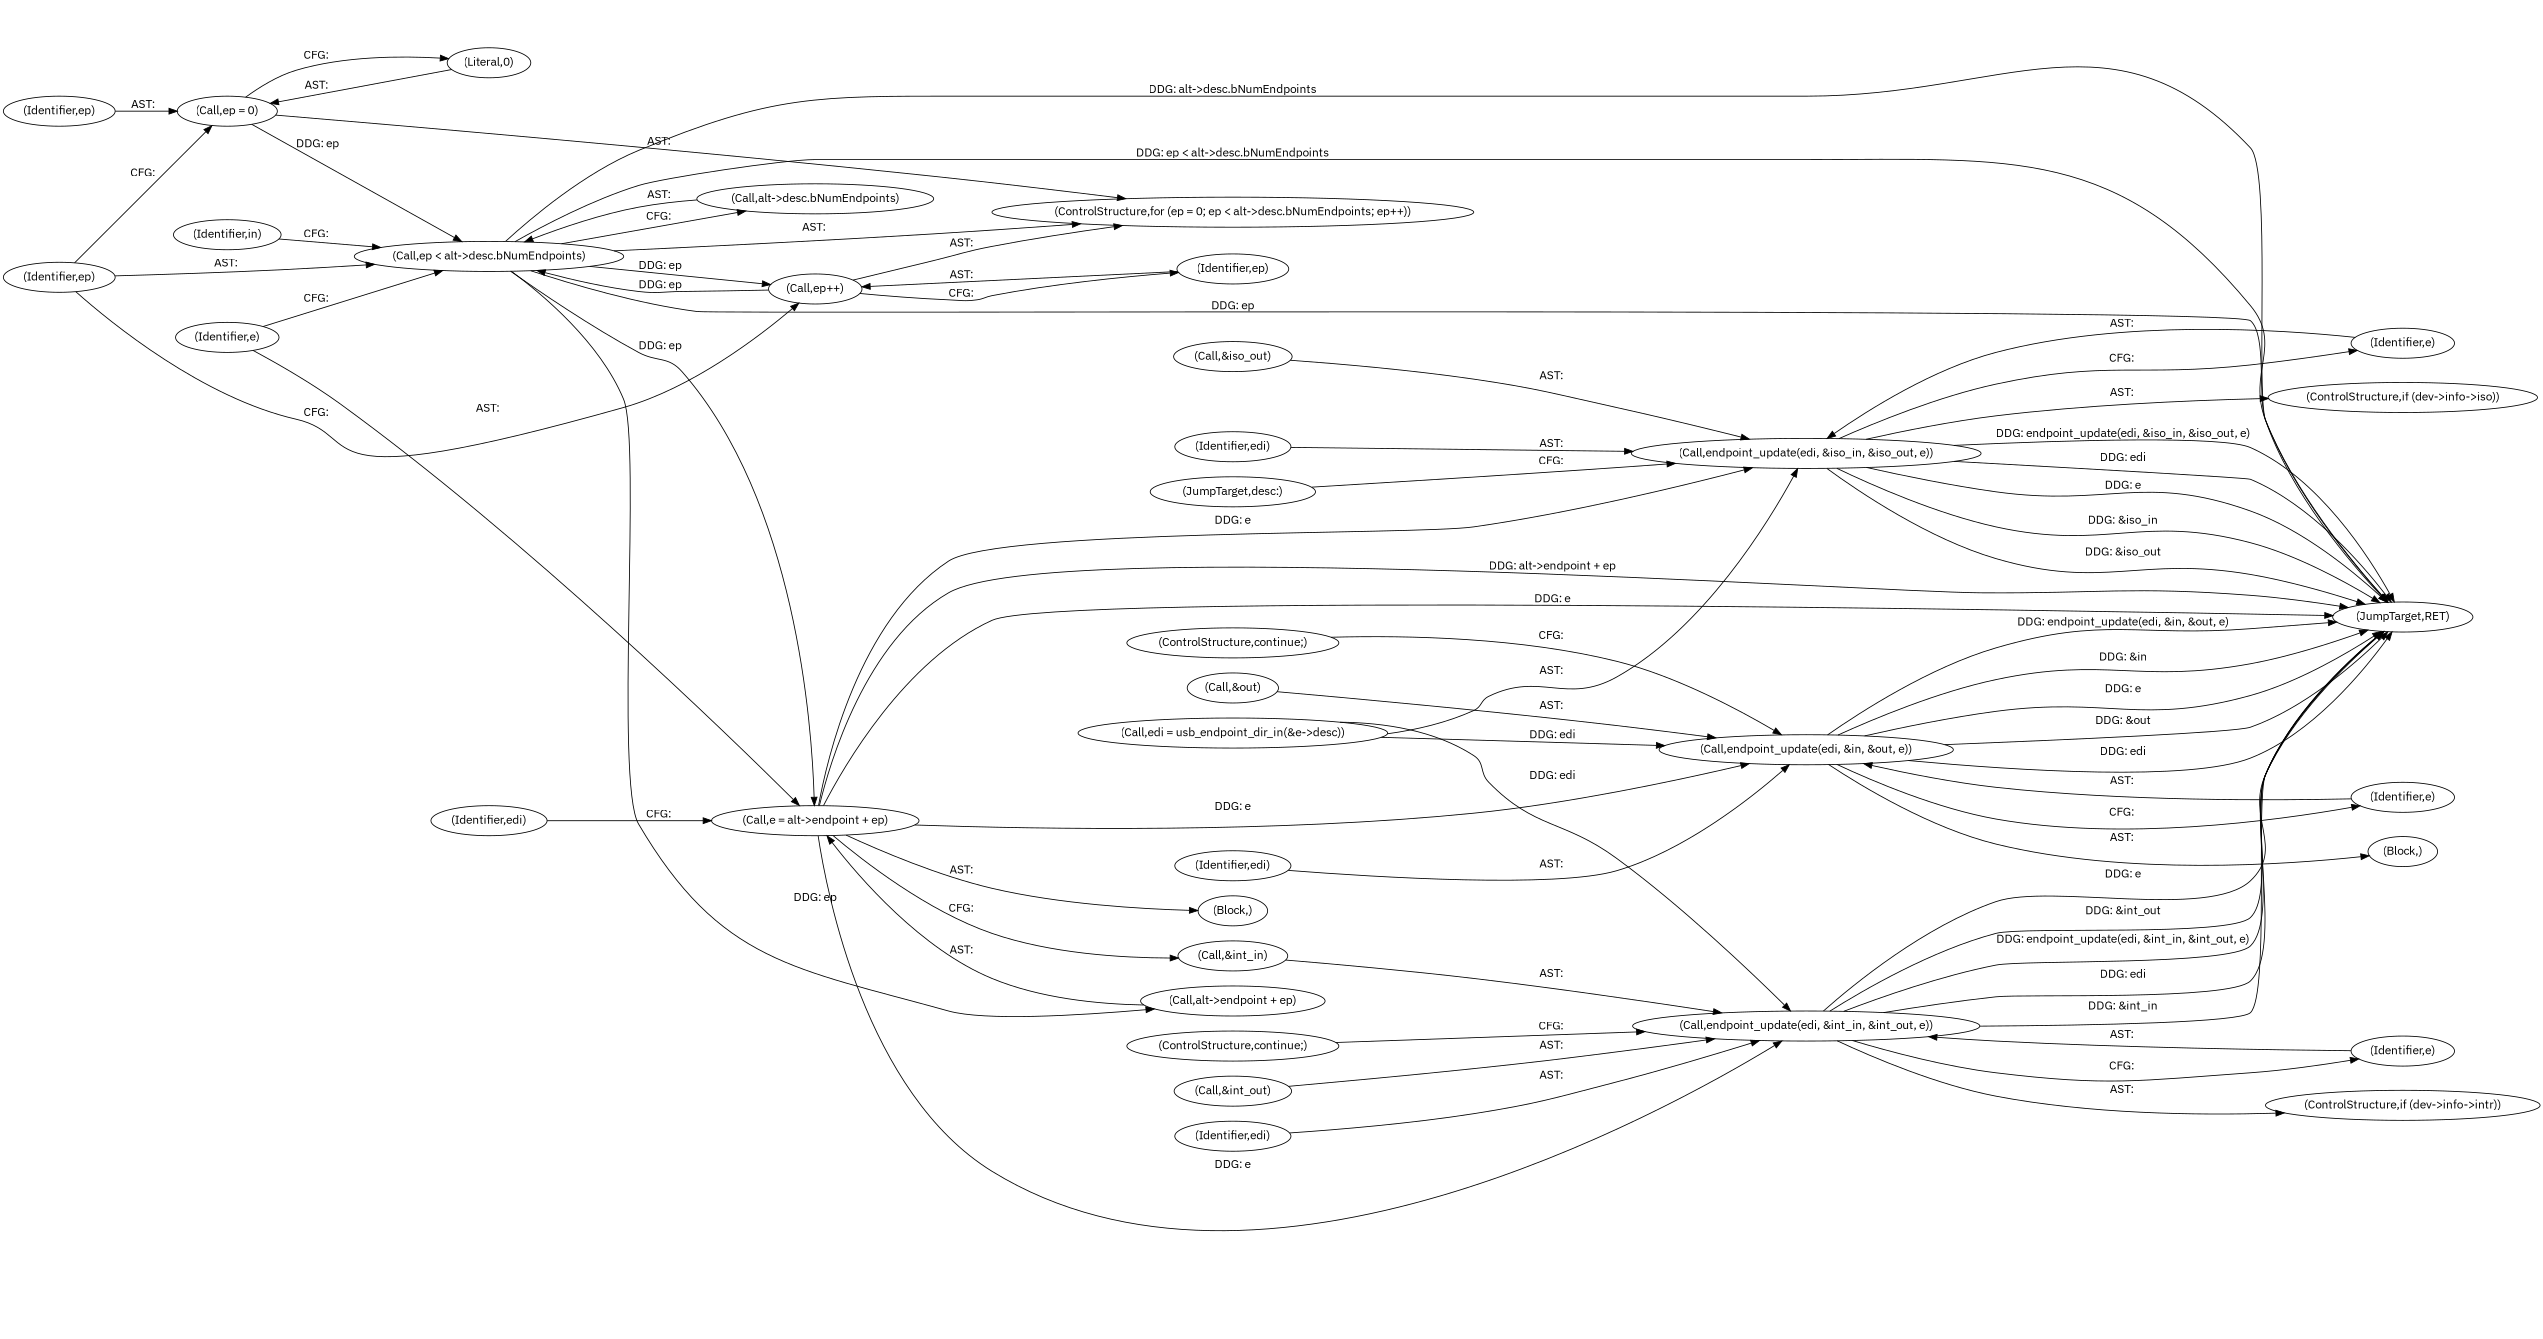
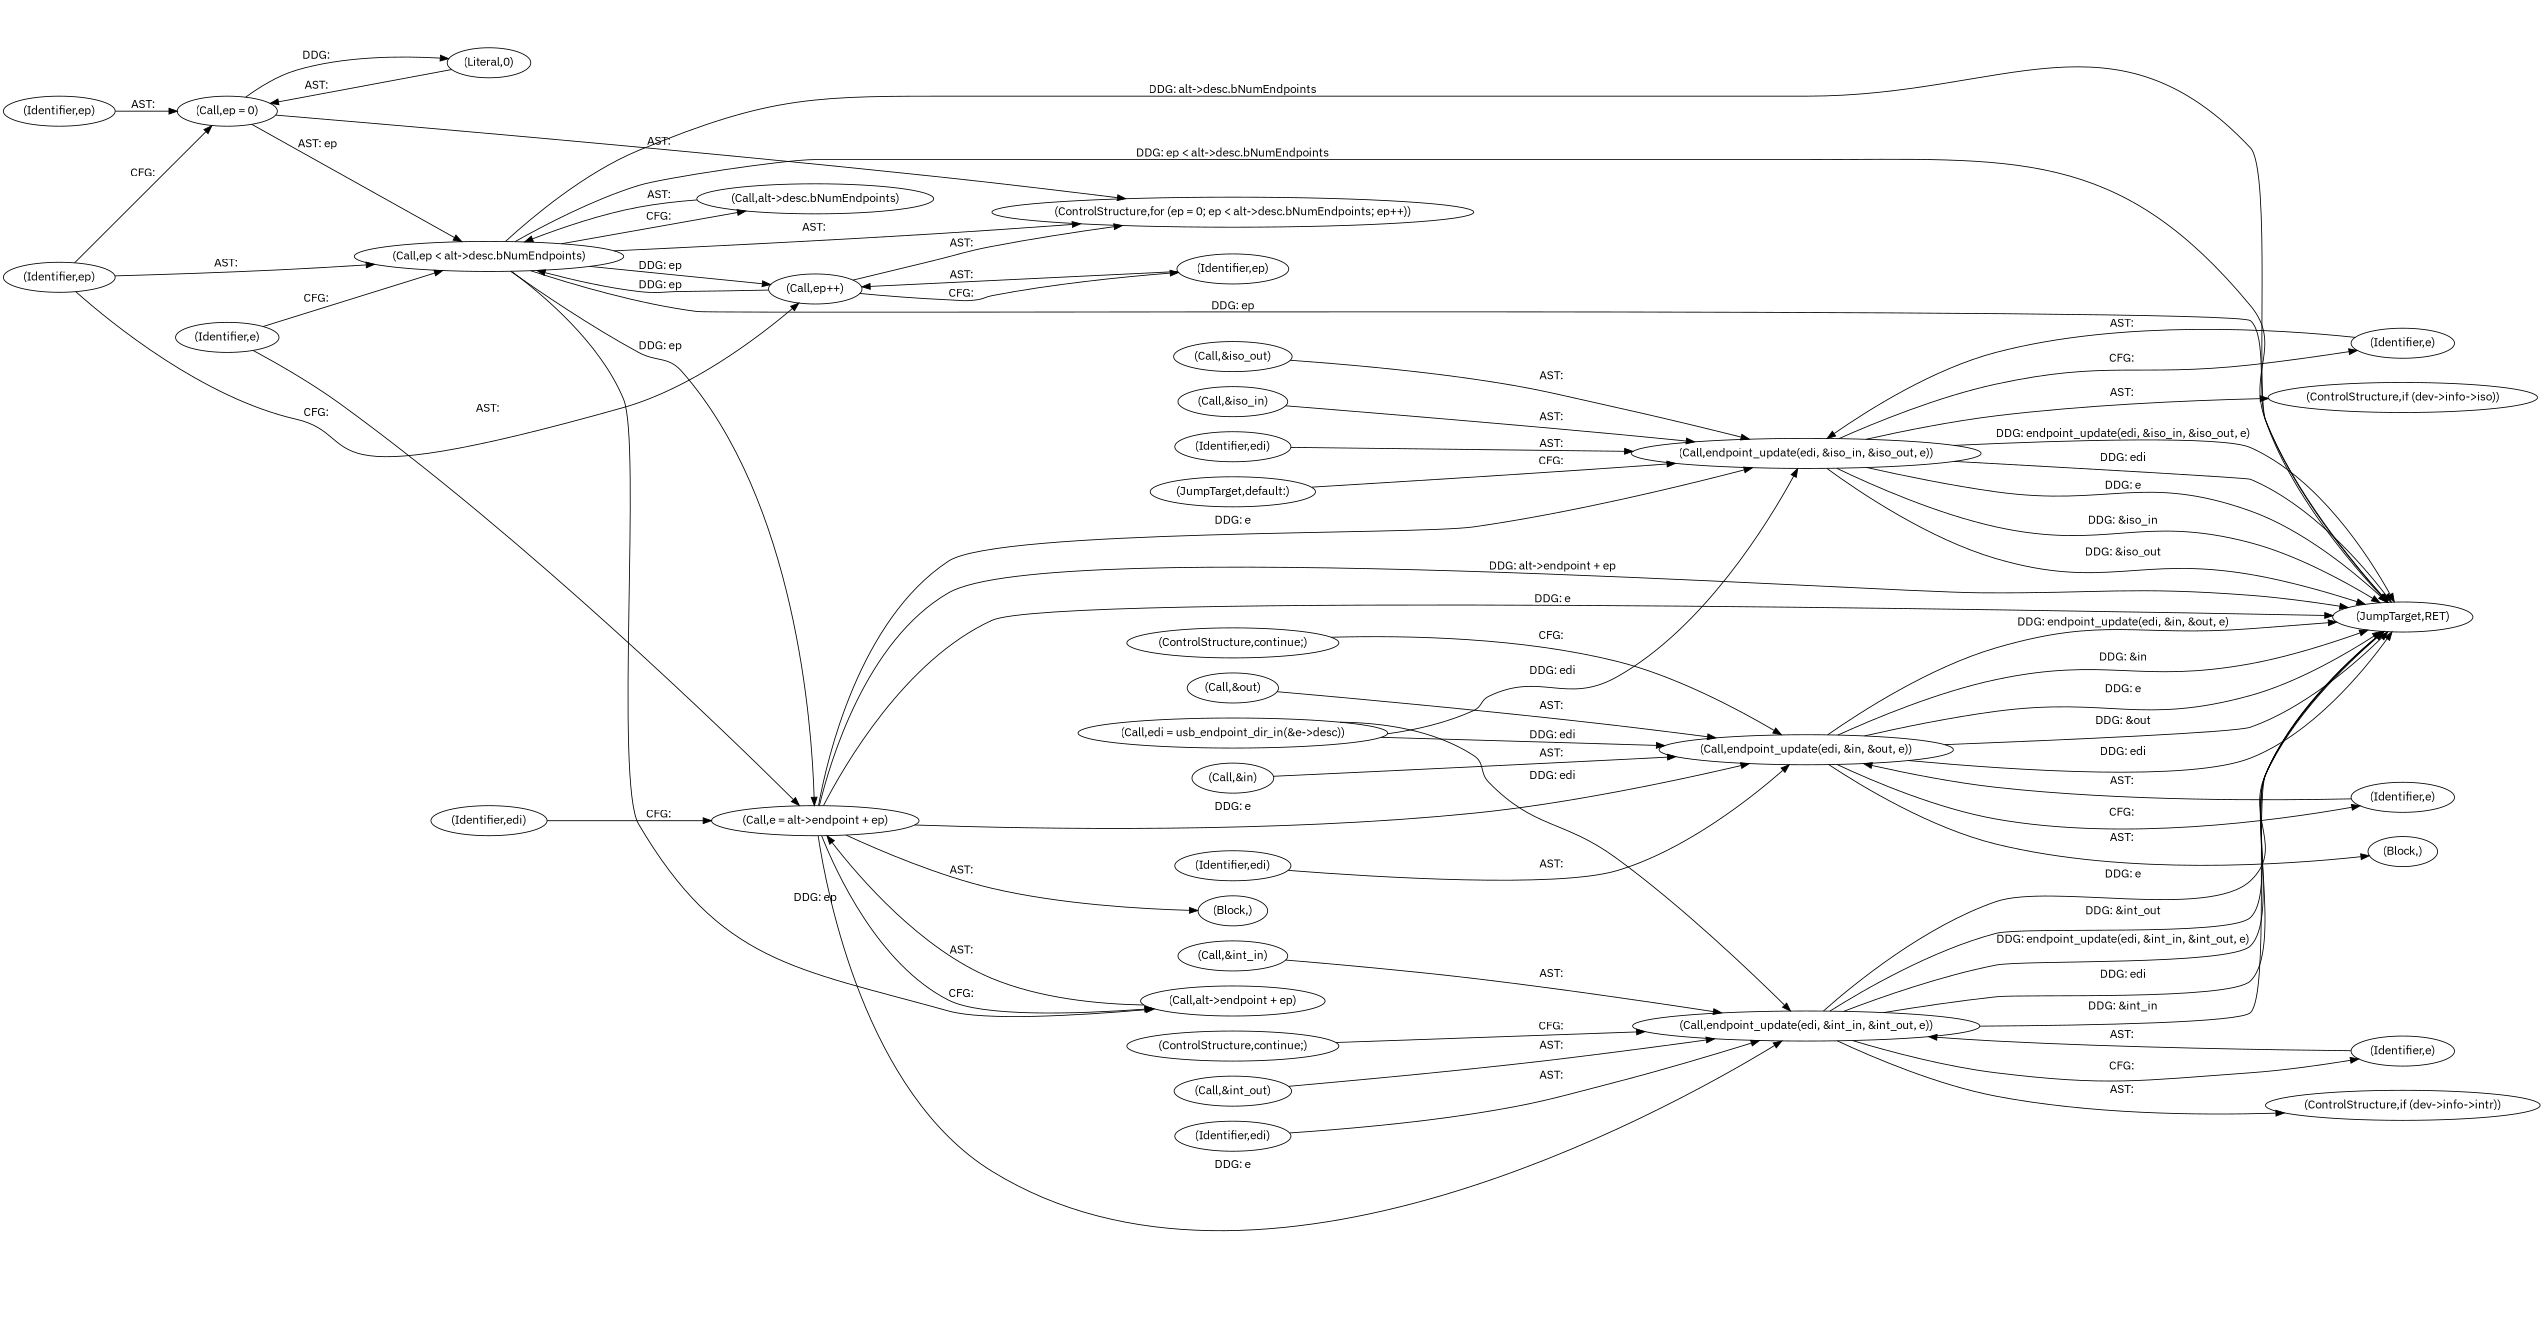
(318, 56) -> (318, 56)
(318, 144) -> (318, 144)
(227, 235) -> none
none -> (1233, 402)
(1233, 492) -> (1233, 492)
(1553, 671) -> (1553, 671)
none -> (1233, 778)
(989, 932) -> (943, 996)
